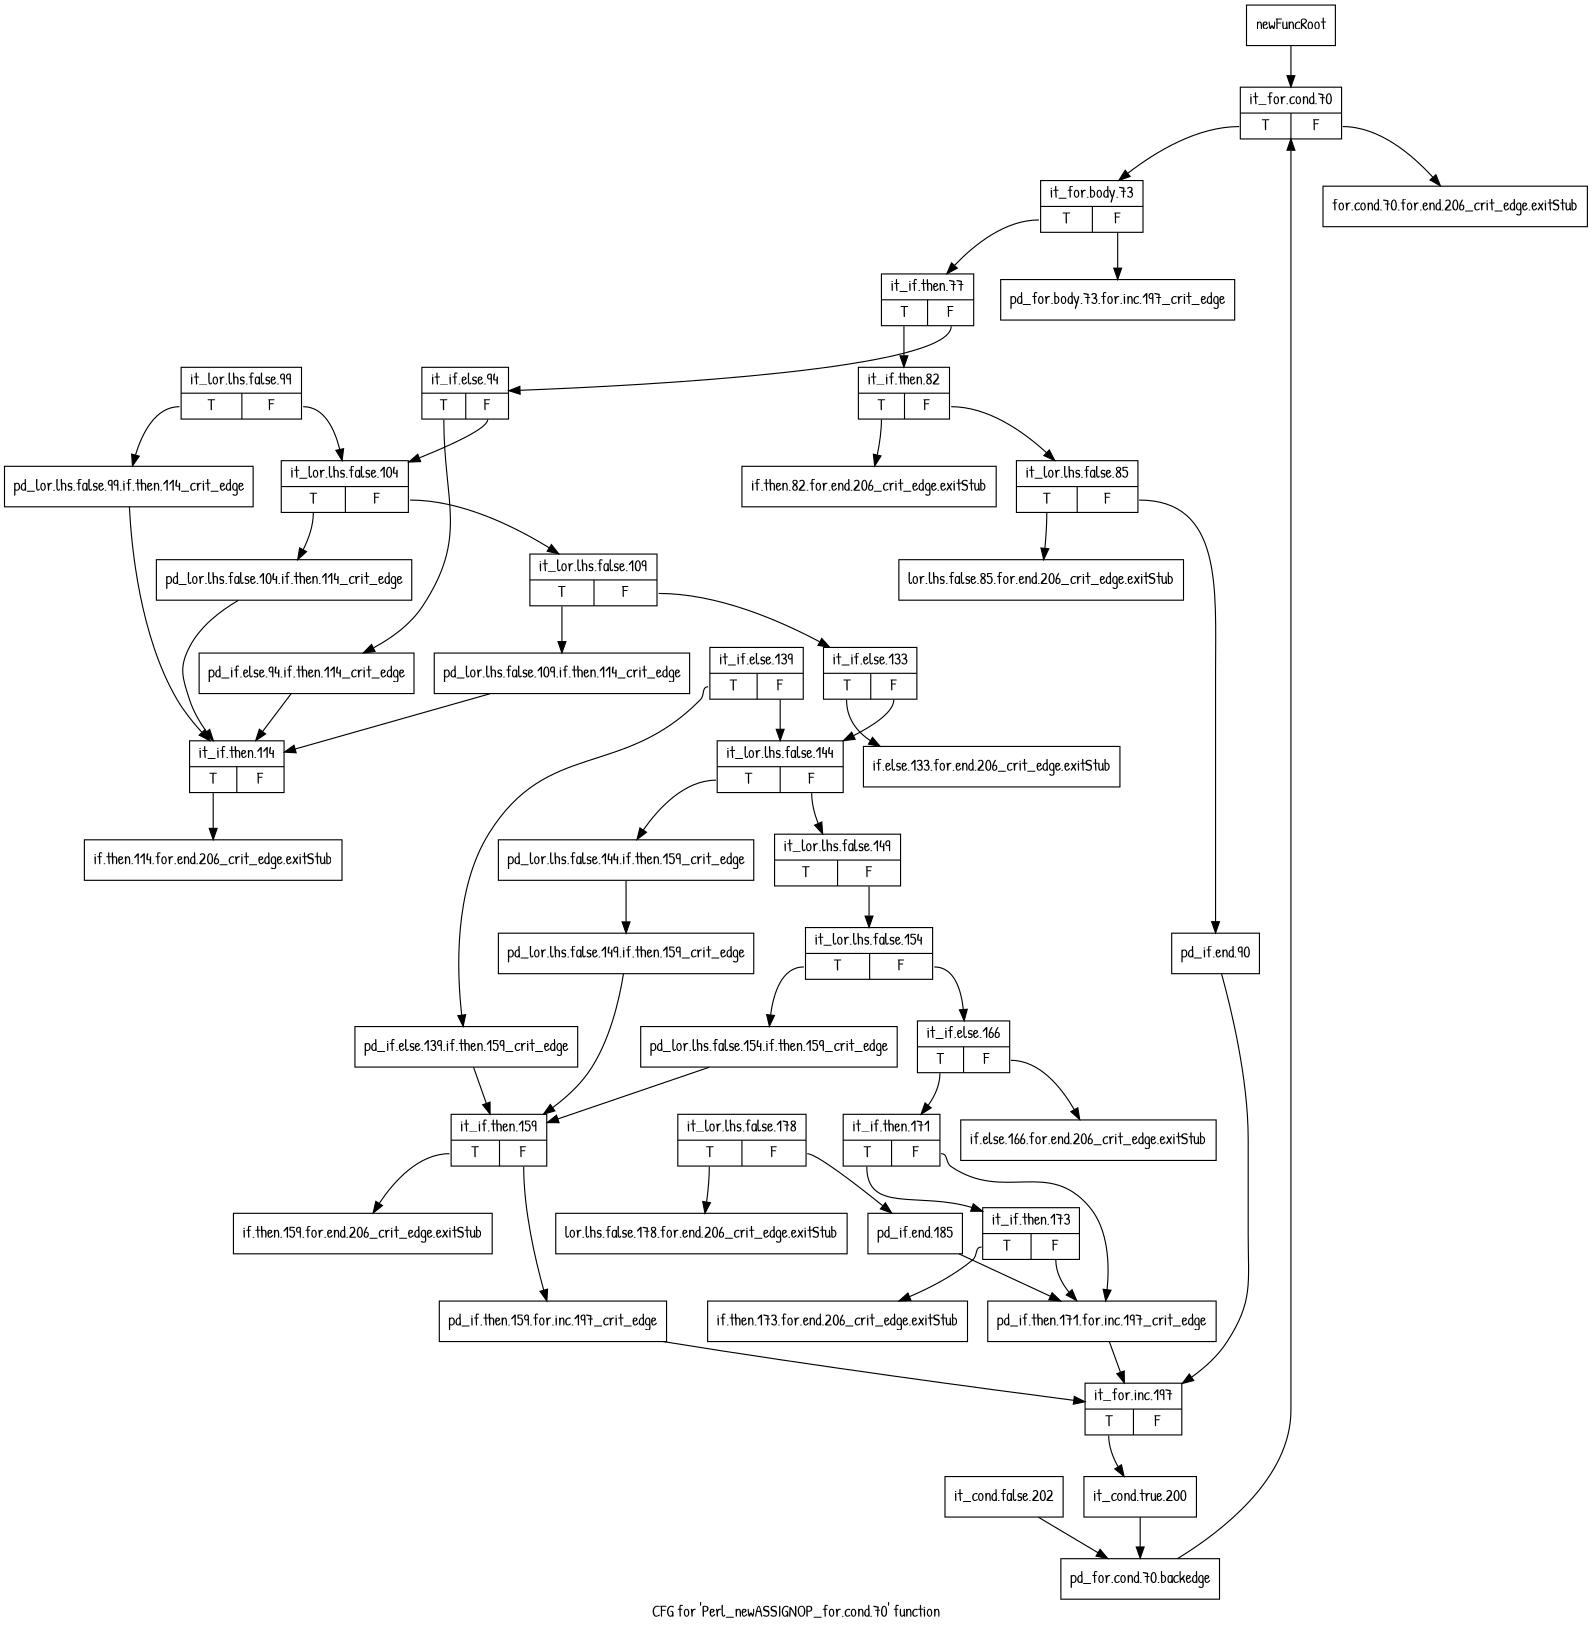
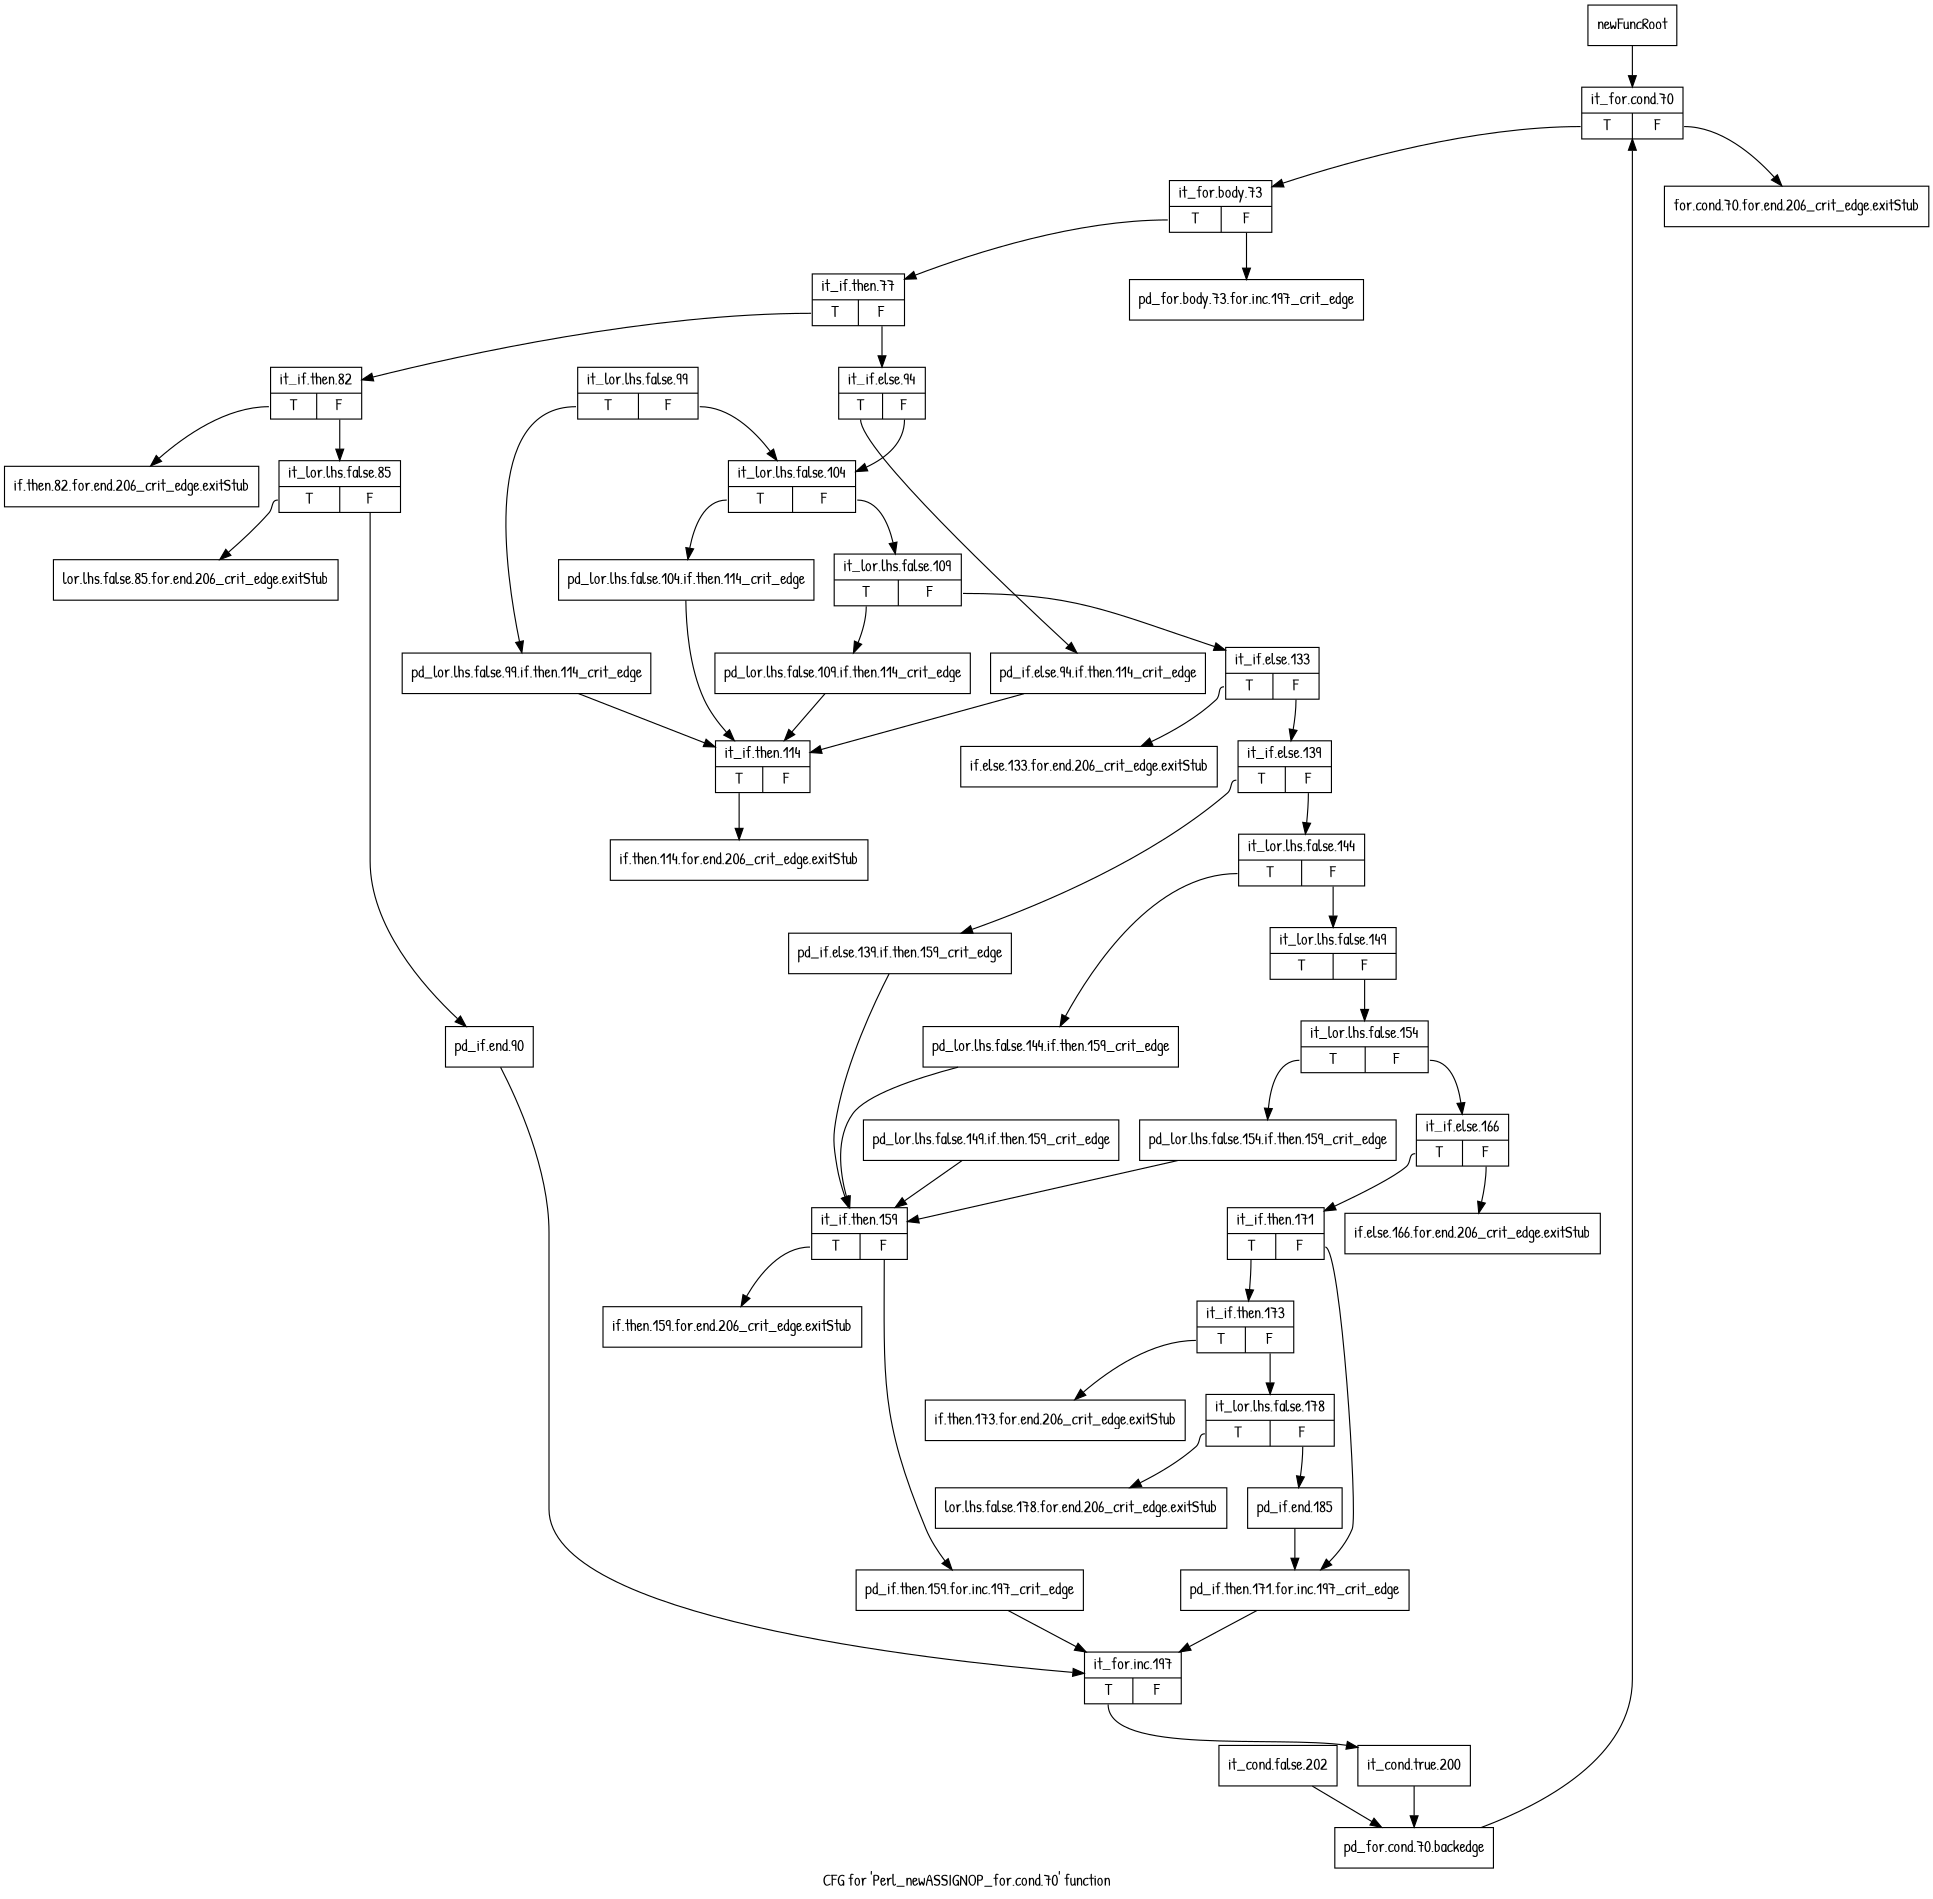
(877, 721) -> (1295, 715)
(626, 901) -> (864, 1103)
(1060, 1277) -> (1270, 1368)
